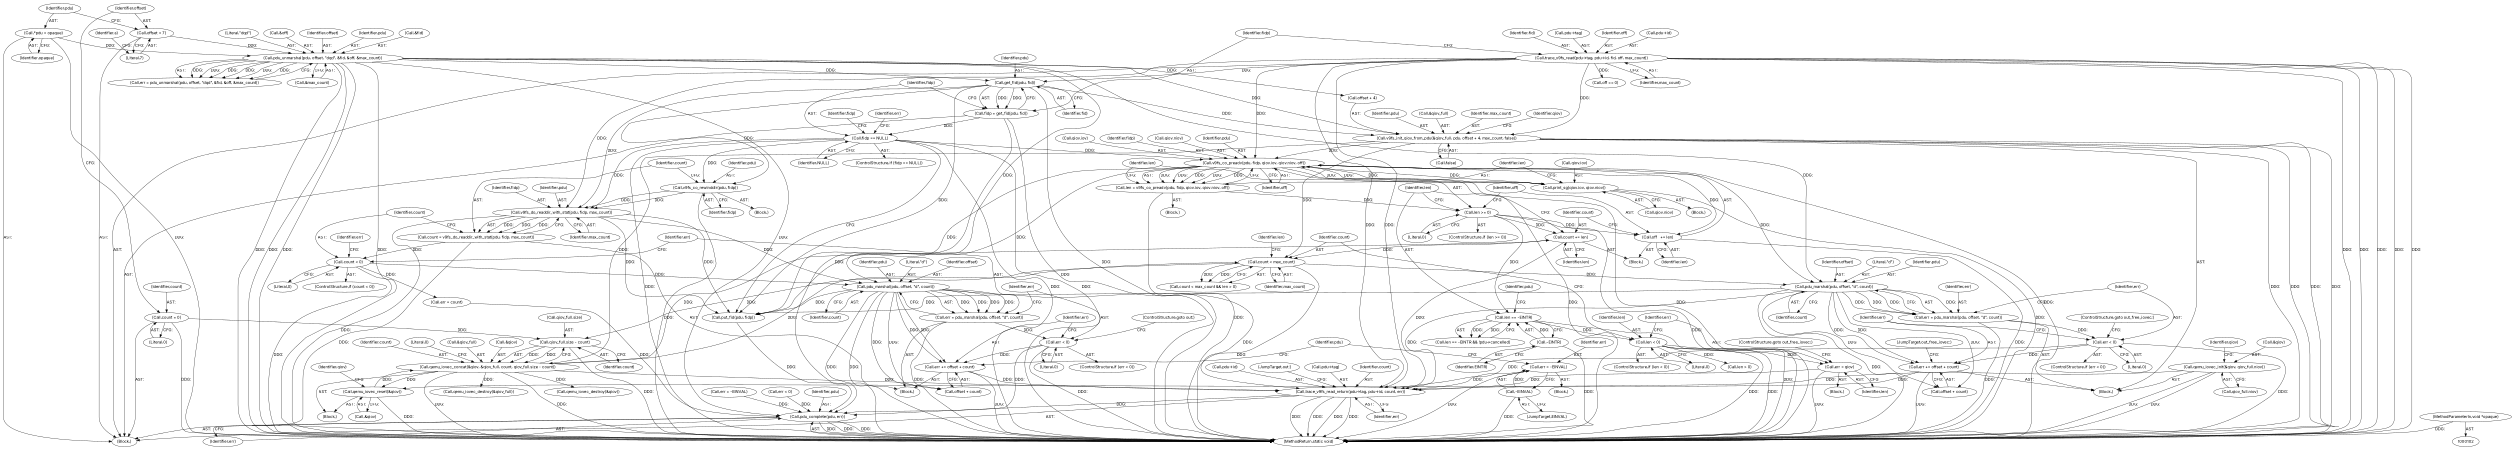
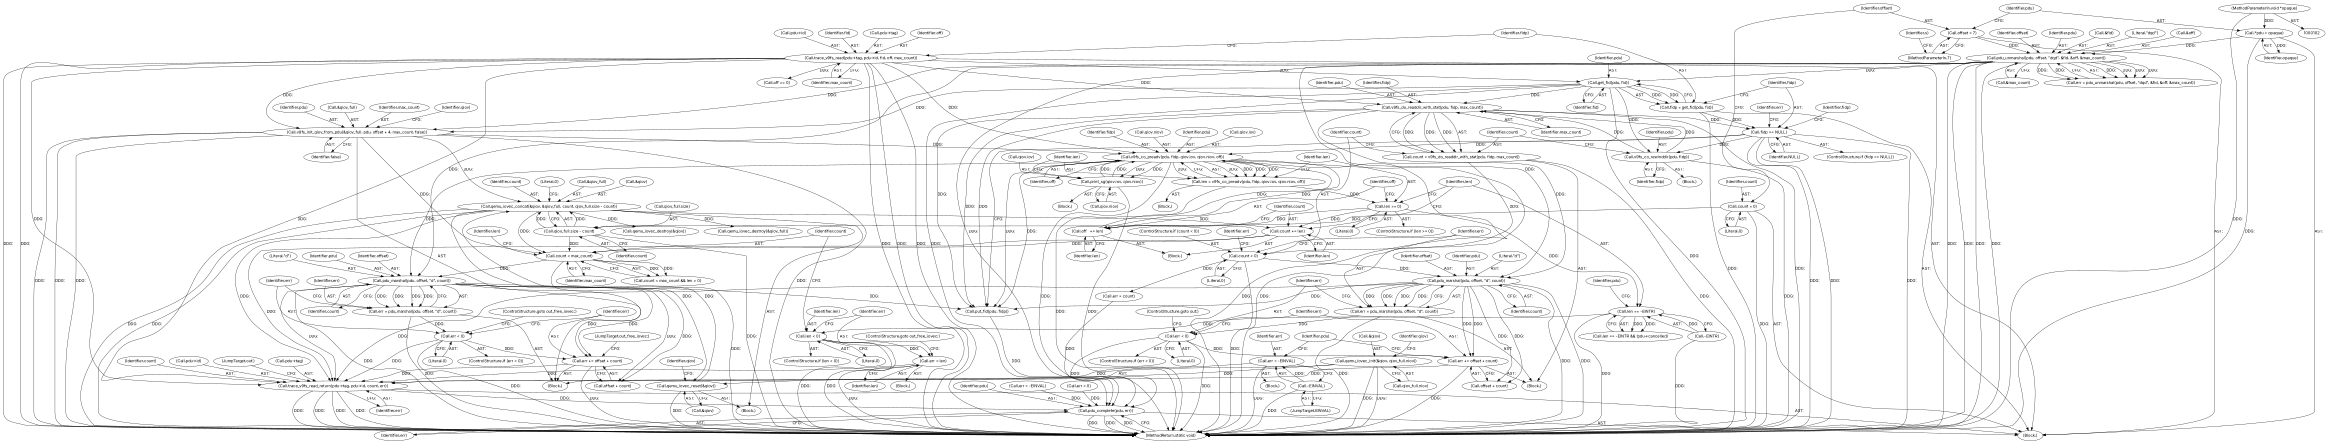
none -> (2264, 20)
(46, 46) -> (2282, 46)
(135, 58) -> (1930, 58)
(1362, 98) -> none
(703, 142) -> (1639, 116)
(1446, 163) -> (326, 157)
(1728, 200) -> (1263, 194)
(828, 261) -> (1058, 106)
(347, 273) -> (1206, 244)
(910, 279) -> (569, 242)
(1471, 367) -> none
(1740, 367) -> none
(1840, 367) -> (933, 361)
(1787, 411) -> none
(1954, 424) -> none
(816, 429) -> (1146, 423)
